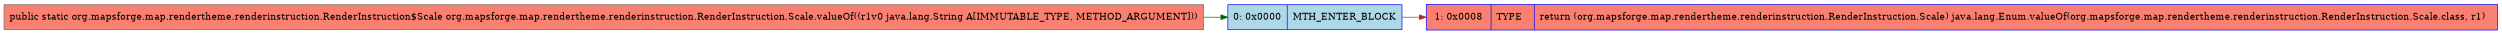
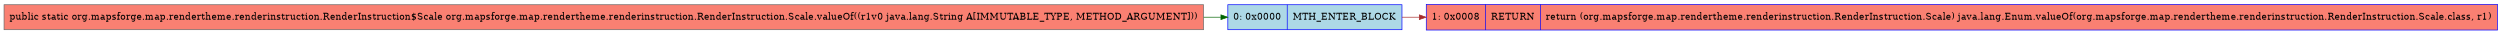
(1510, 17) -> (1513, 17)
